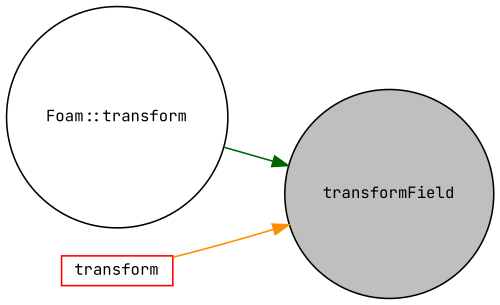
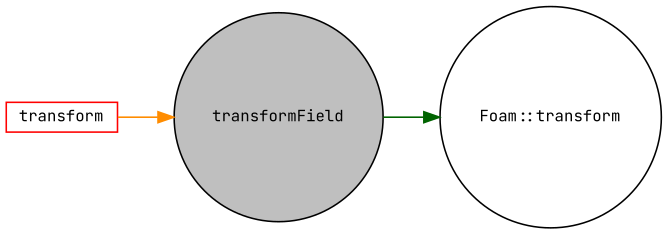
(249, 154) -> (404, 117)
